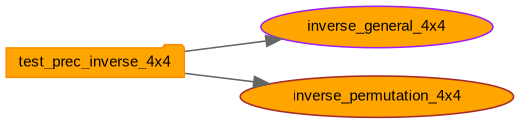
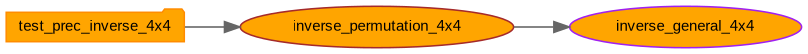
(225, 46) -> (534, 27)
